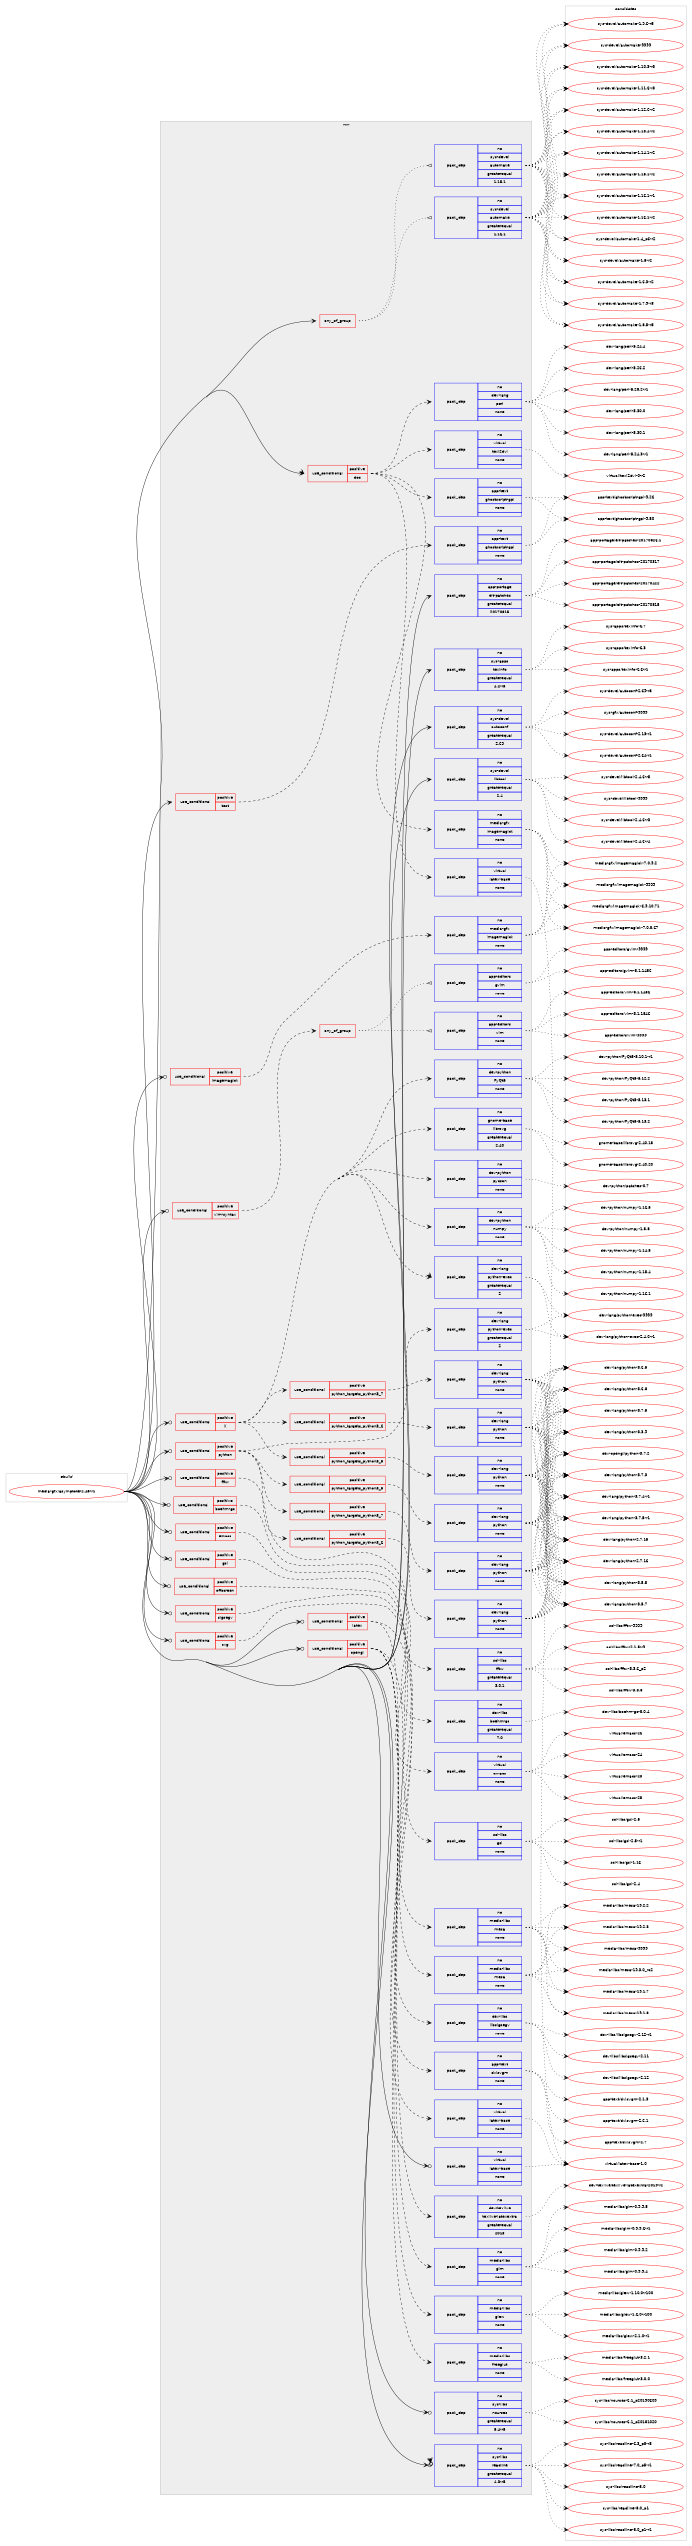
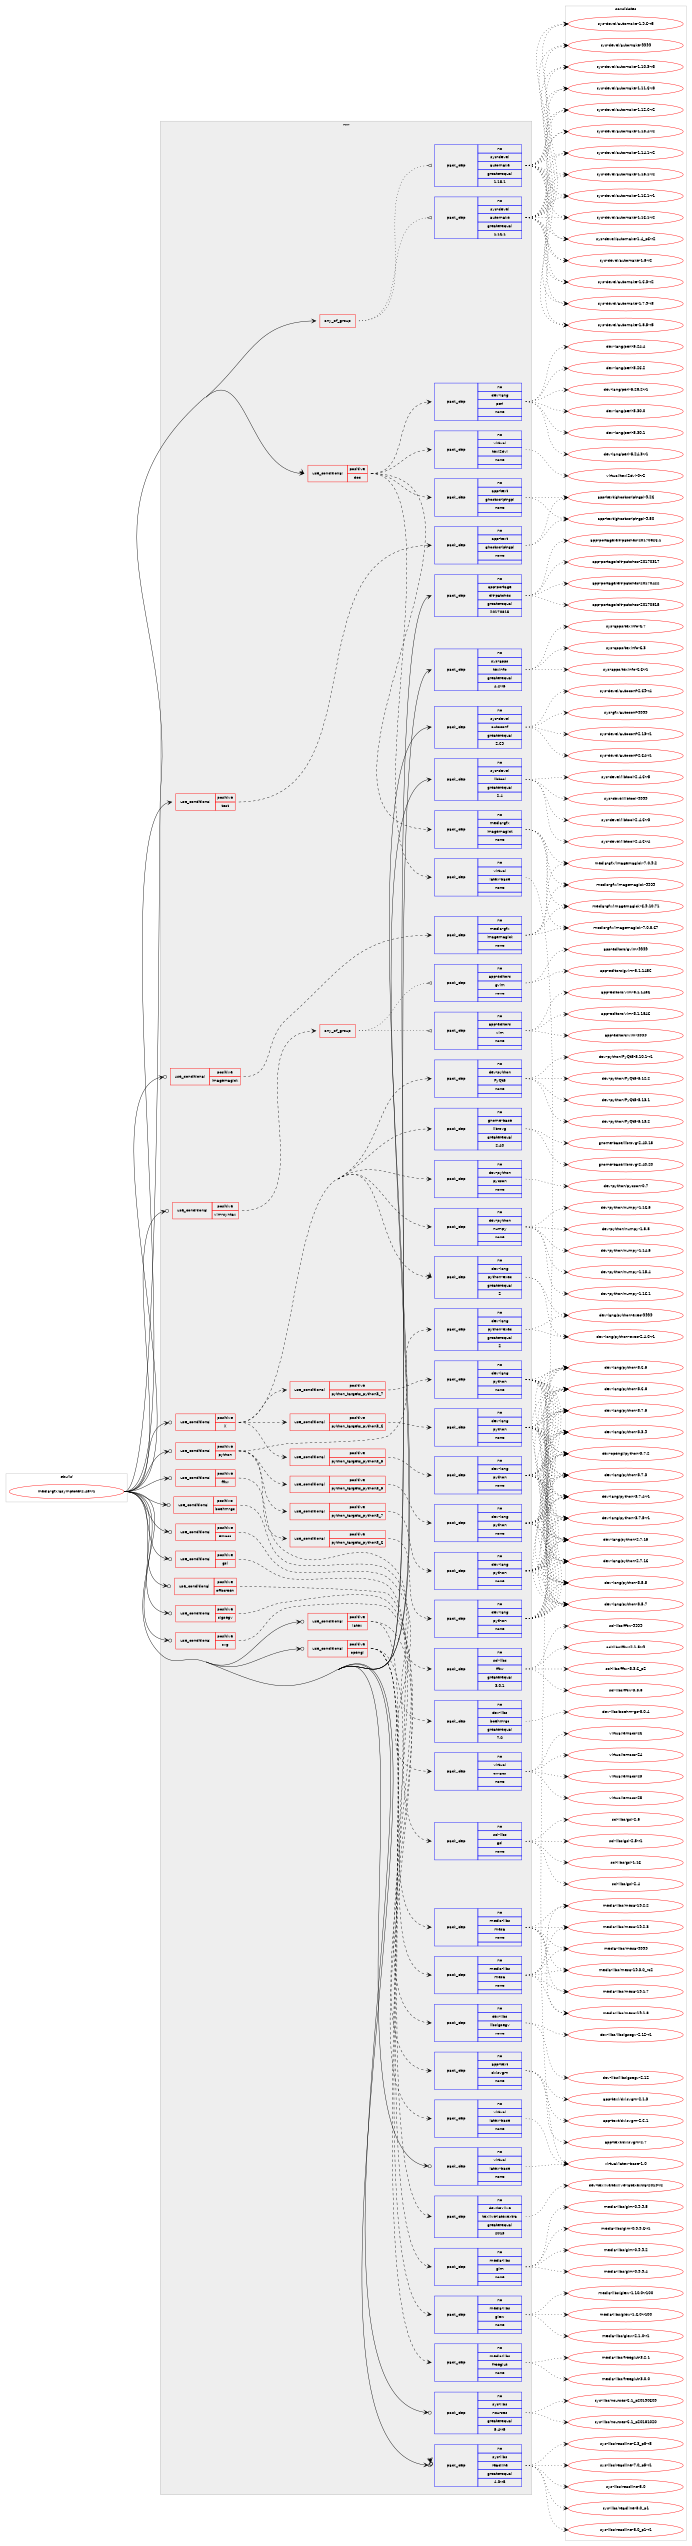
(626, 691) -> (626, 691)
(626, 1186) -> (626, 1186)
(626, 2056) -> none
(626, 2099) -> (626, 2099)
